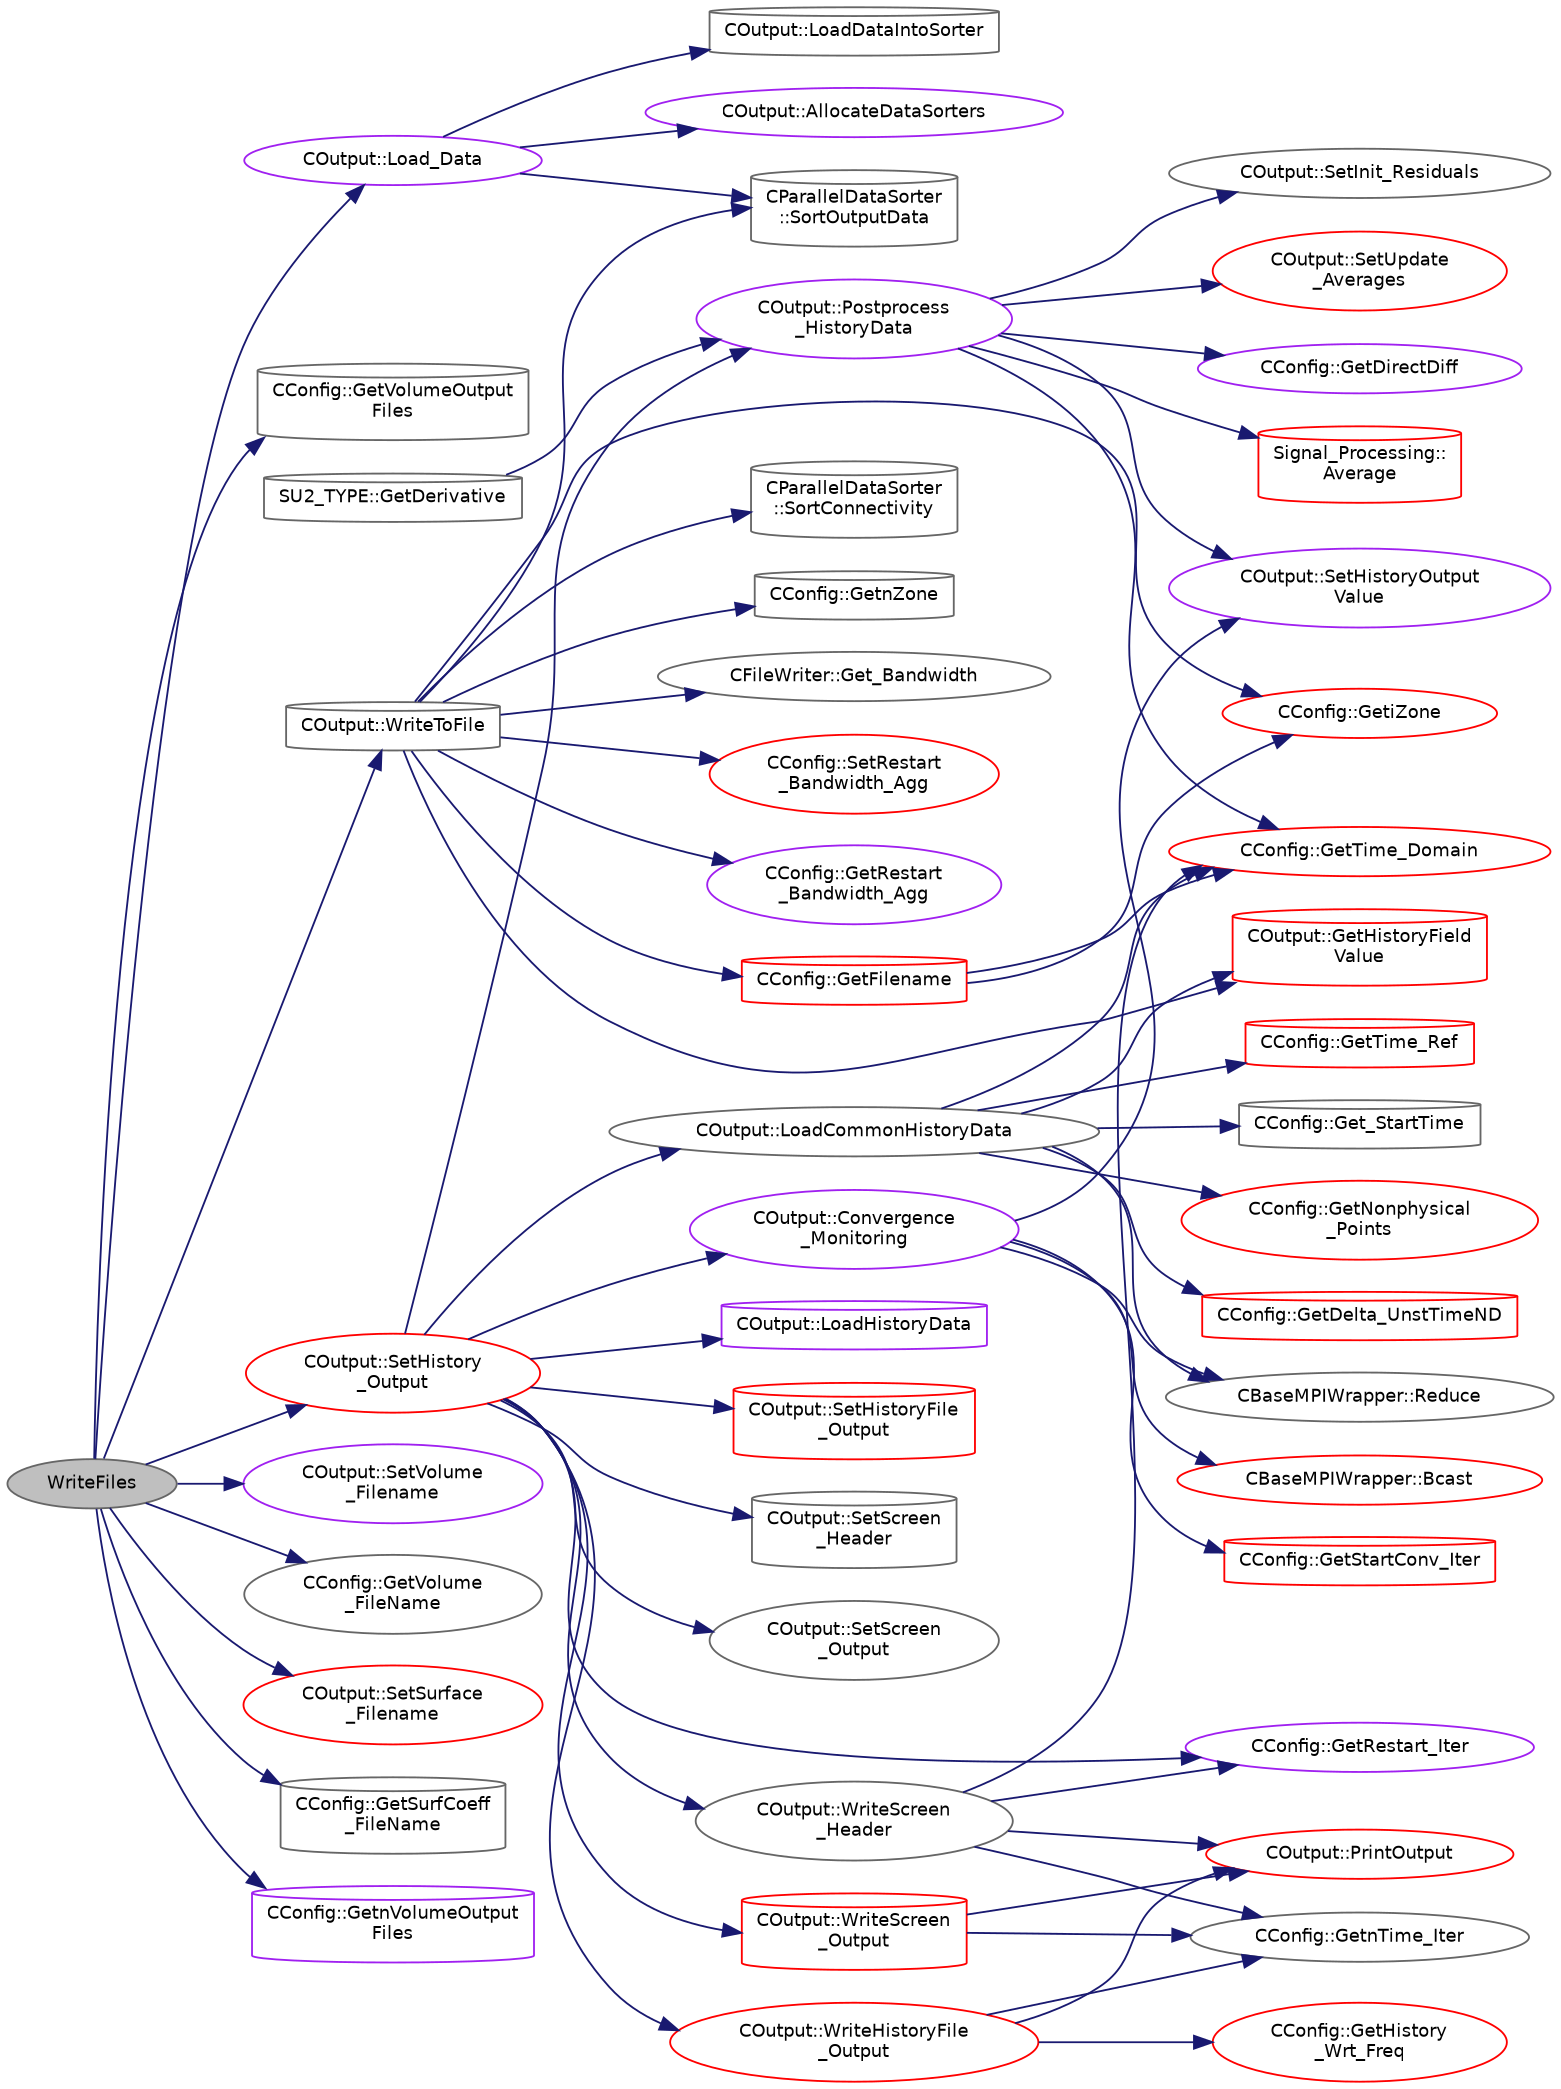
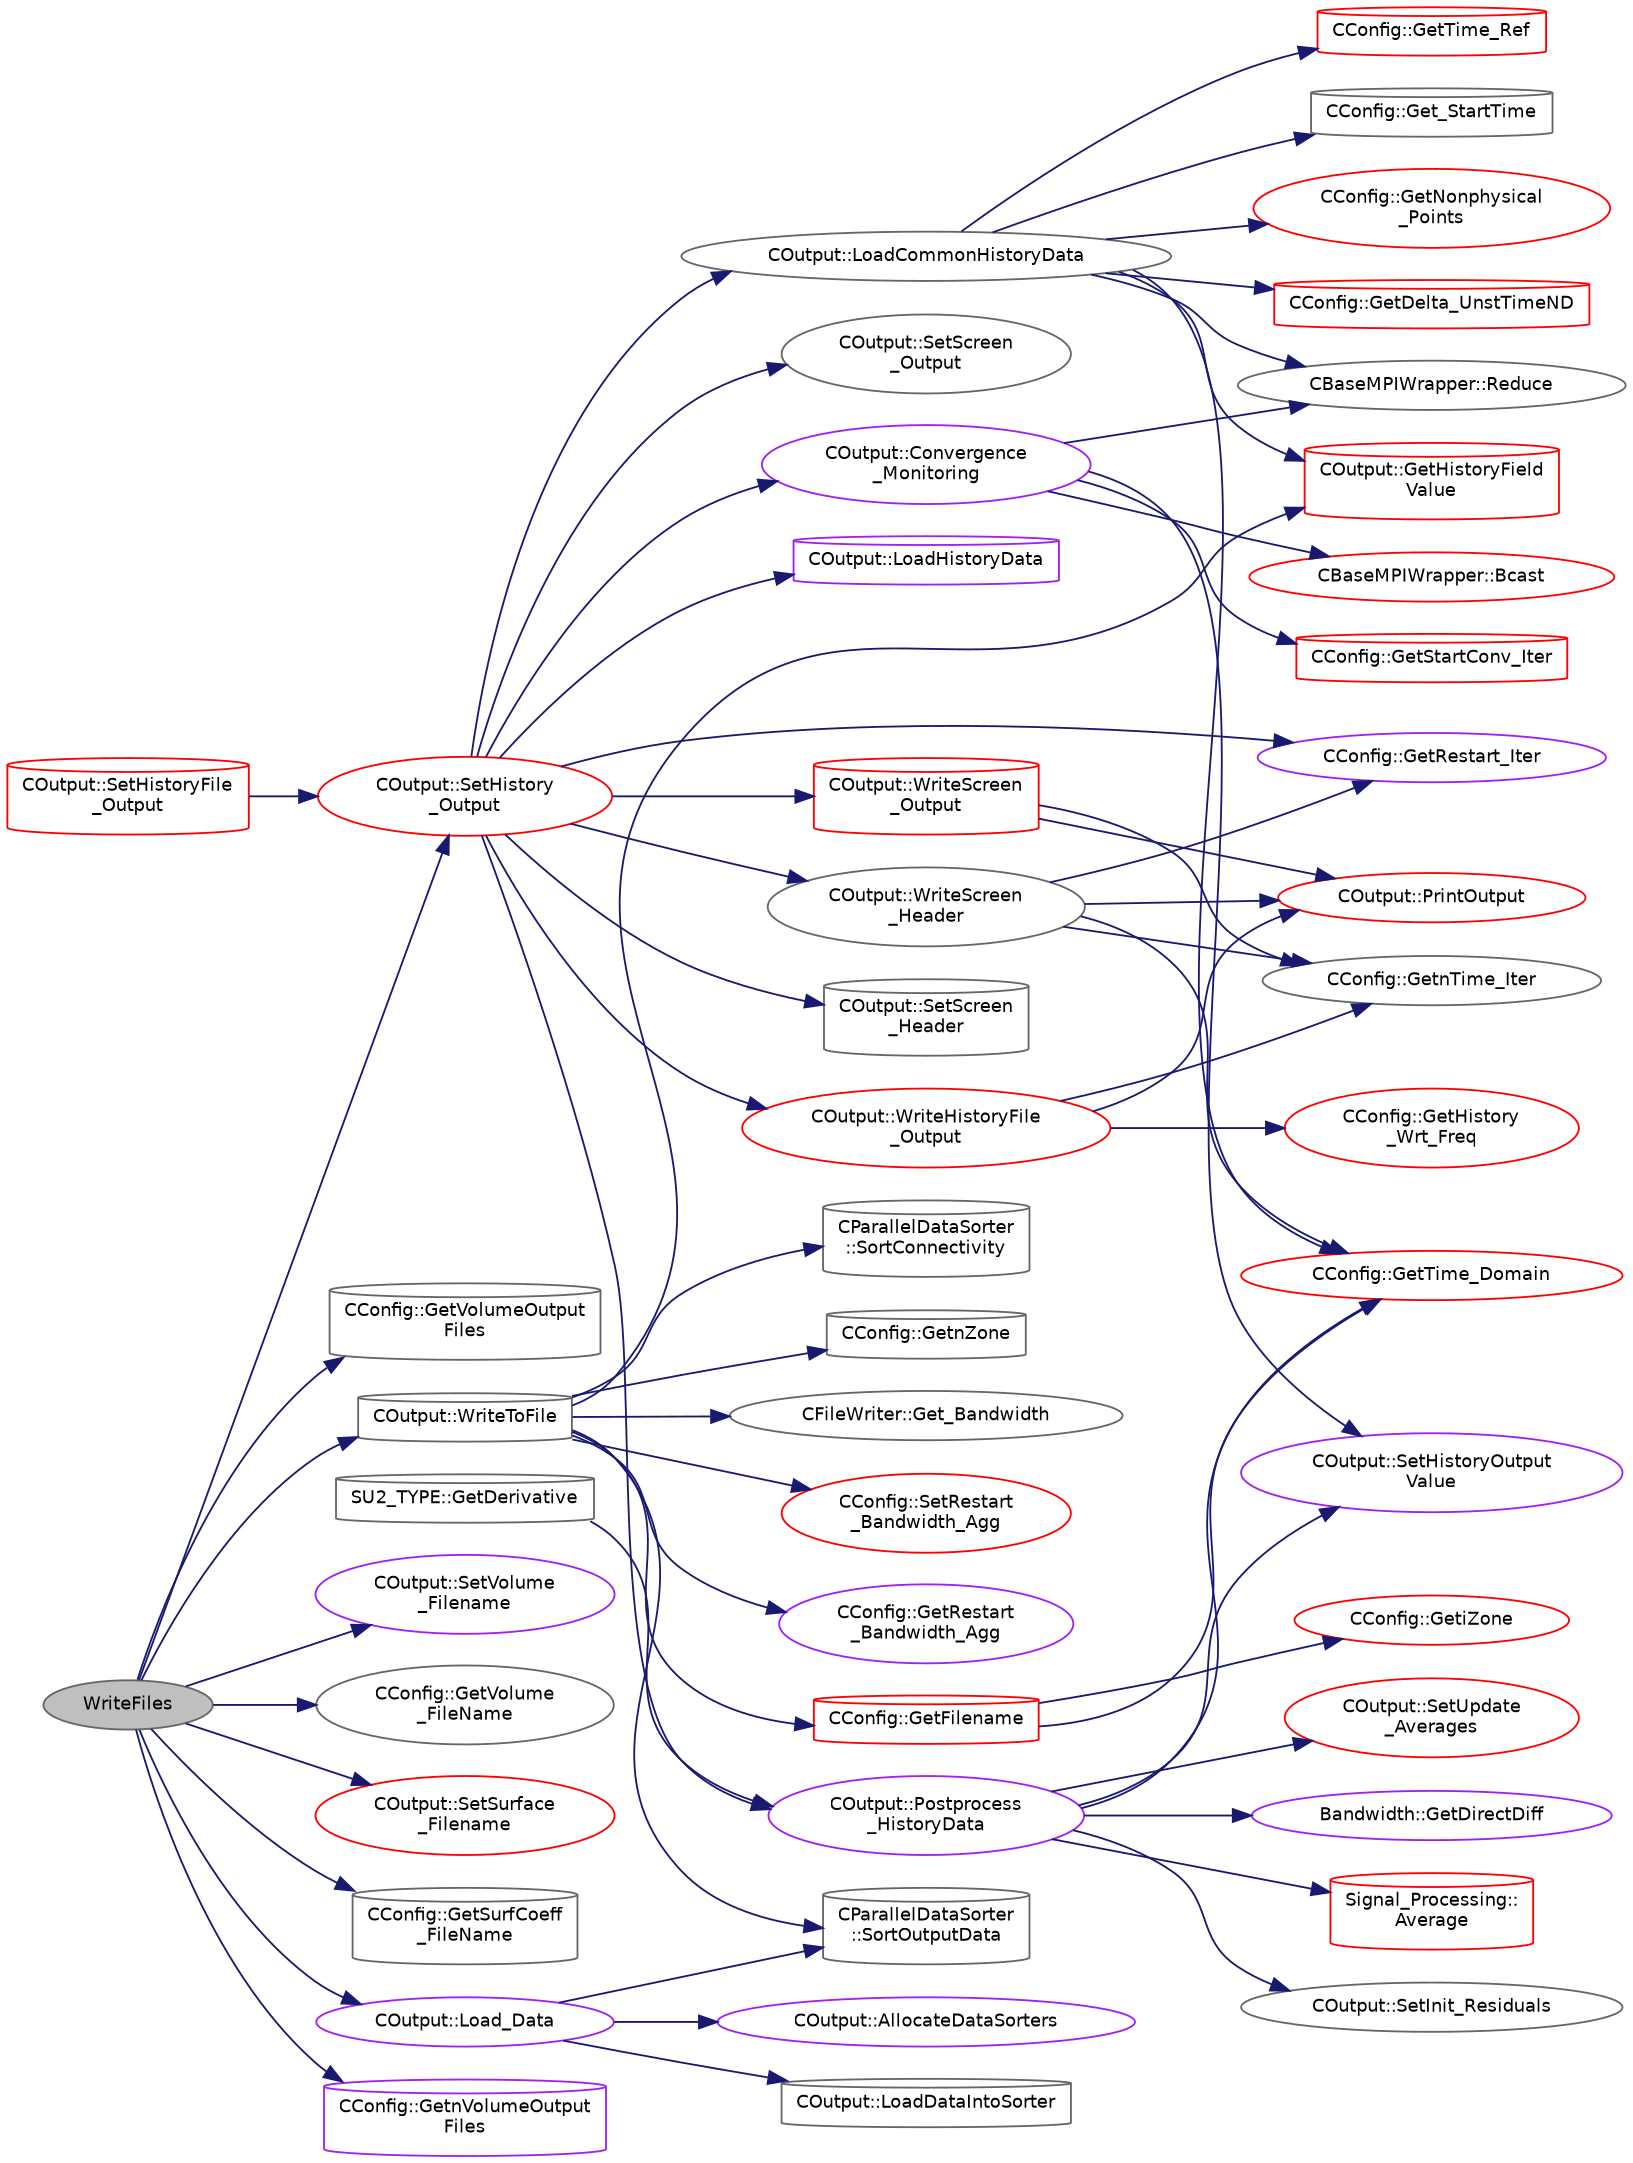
(1360, 369) -> (1432, 1816)
(847, 402) -> none
(622, 1397) -> (274, 796)
